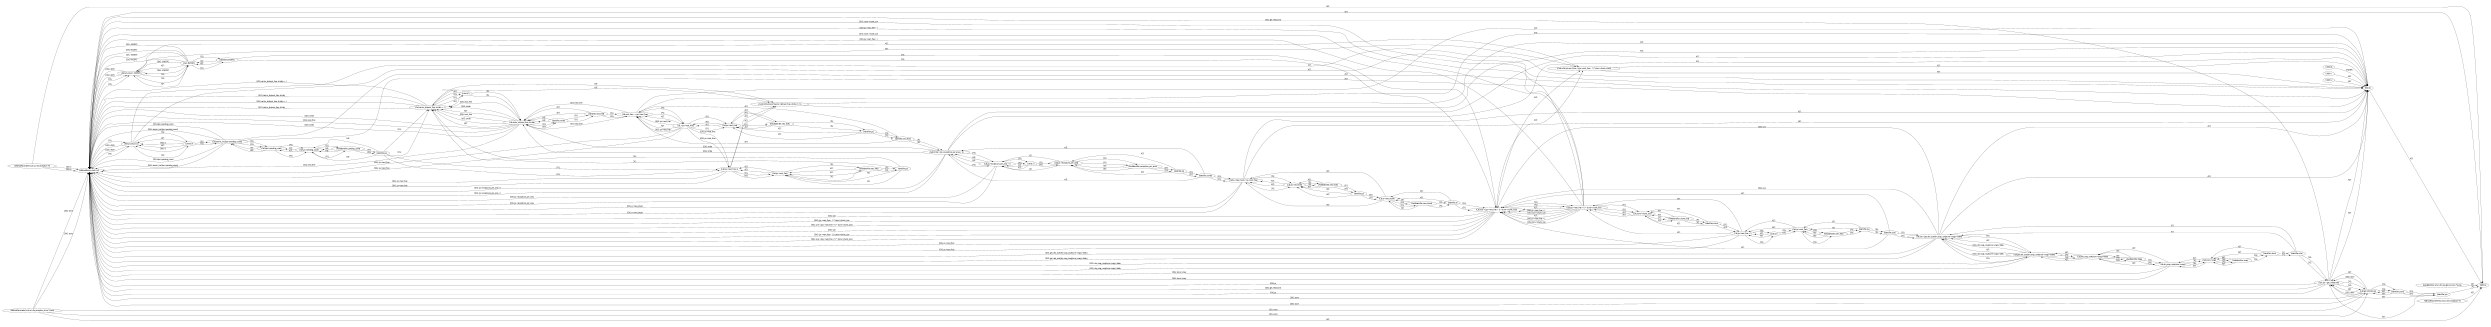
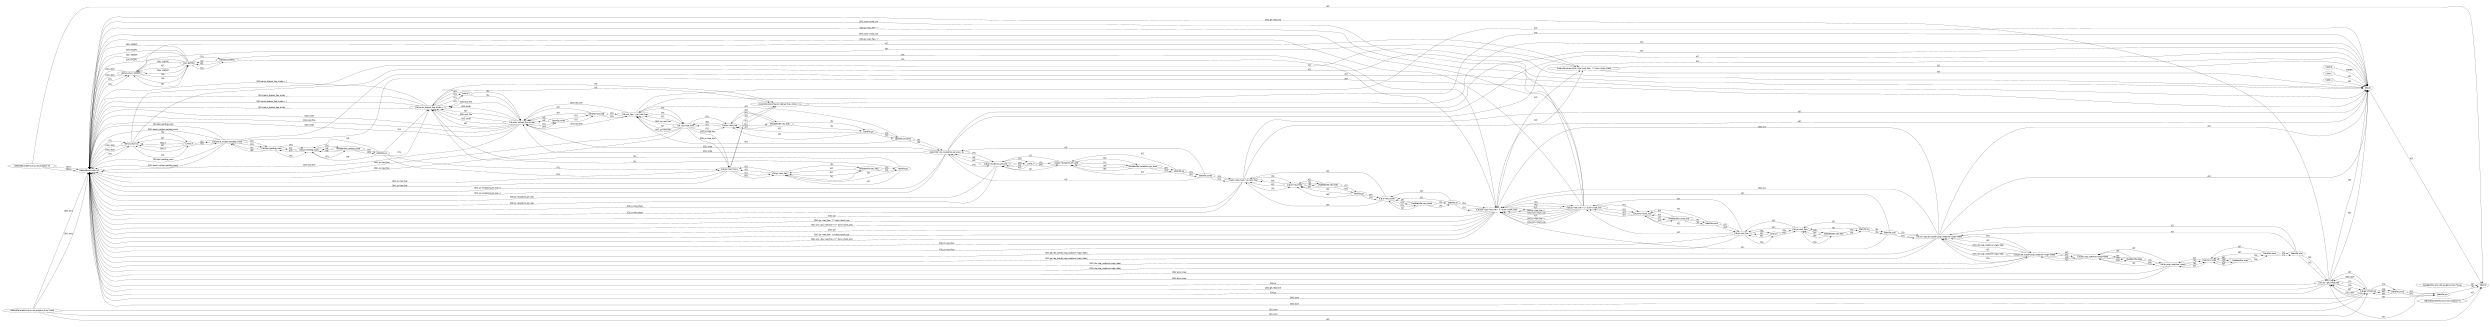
(1336, 13) -> none
